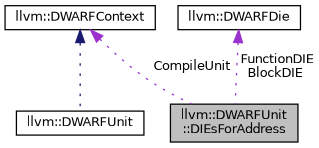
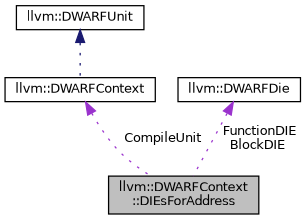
(80, 77) -> (80, 60)
(234, 123) -> (184, 195)
